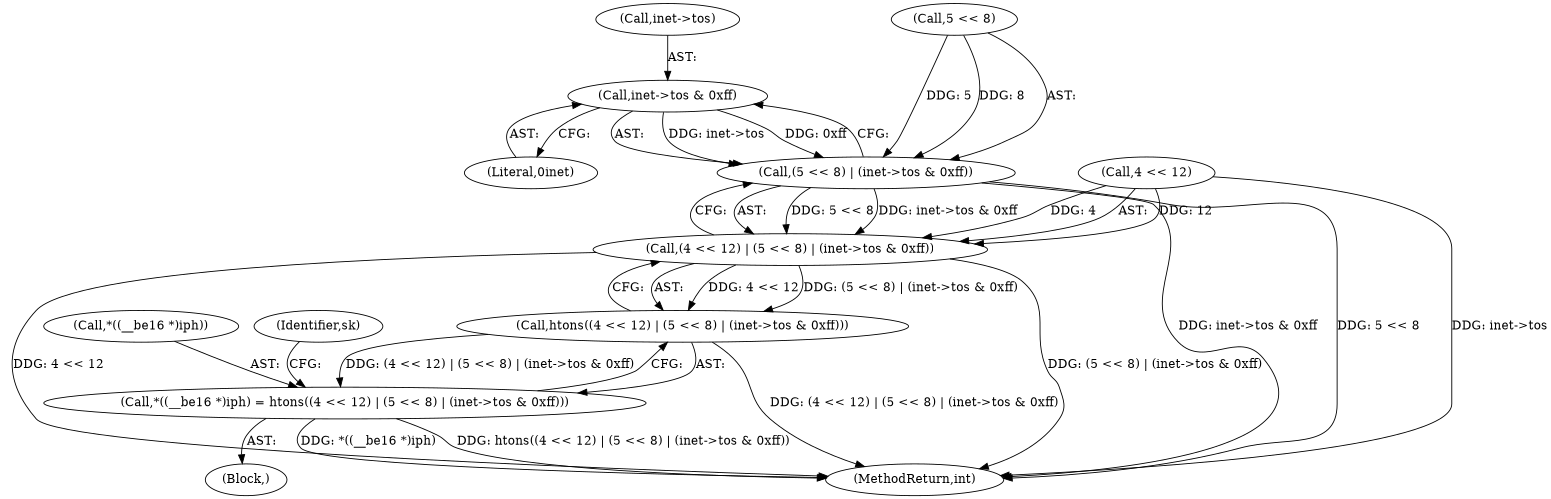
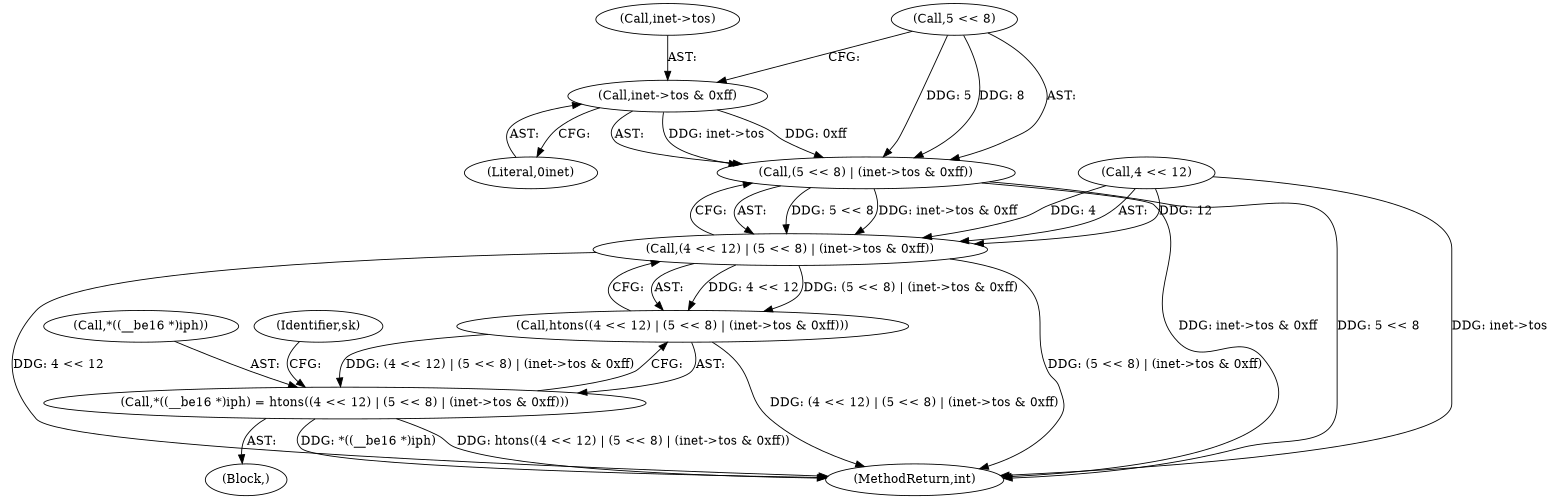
(822, 117) -> (819, 56)
